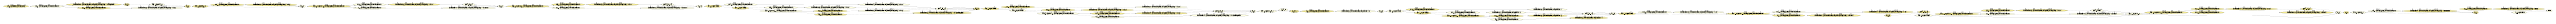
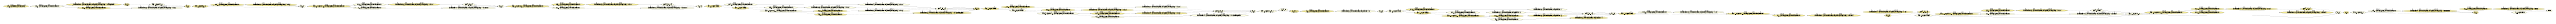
(1789, 12) -> none
